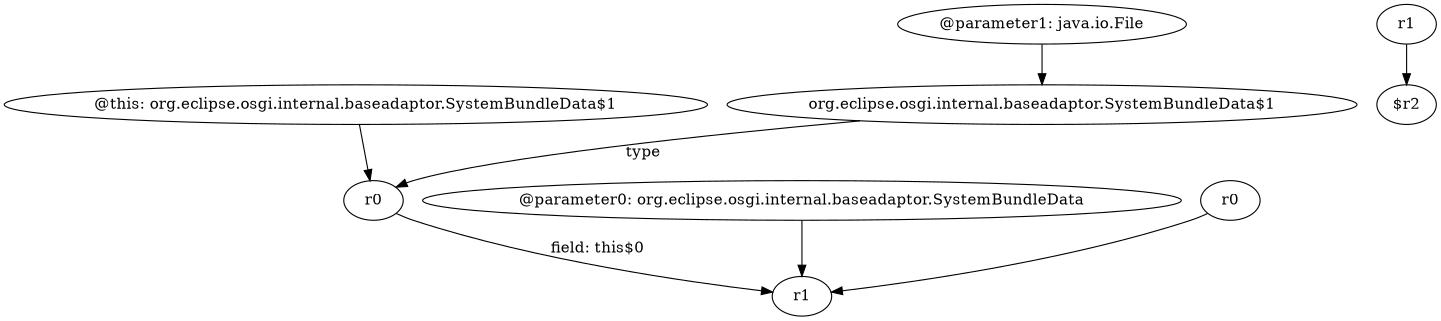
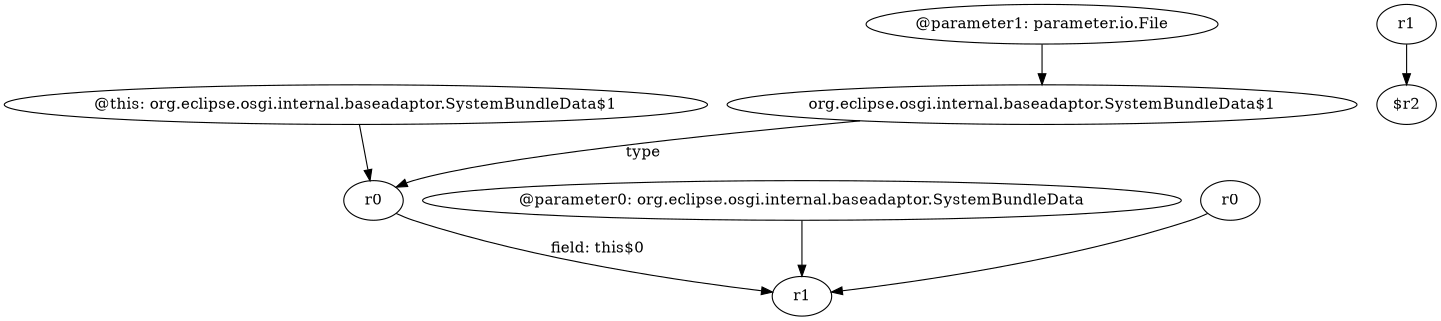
(1042, 24) -> (1042, 24)
